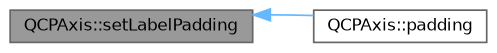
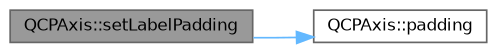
(292, 15) -> (275, 38)
